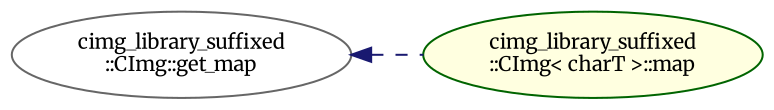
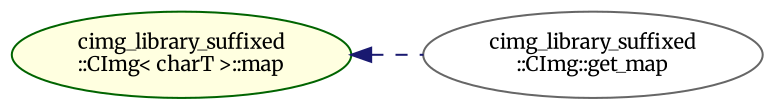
(397, 55) -> (397, 55)
